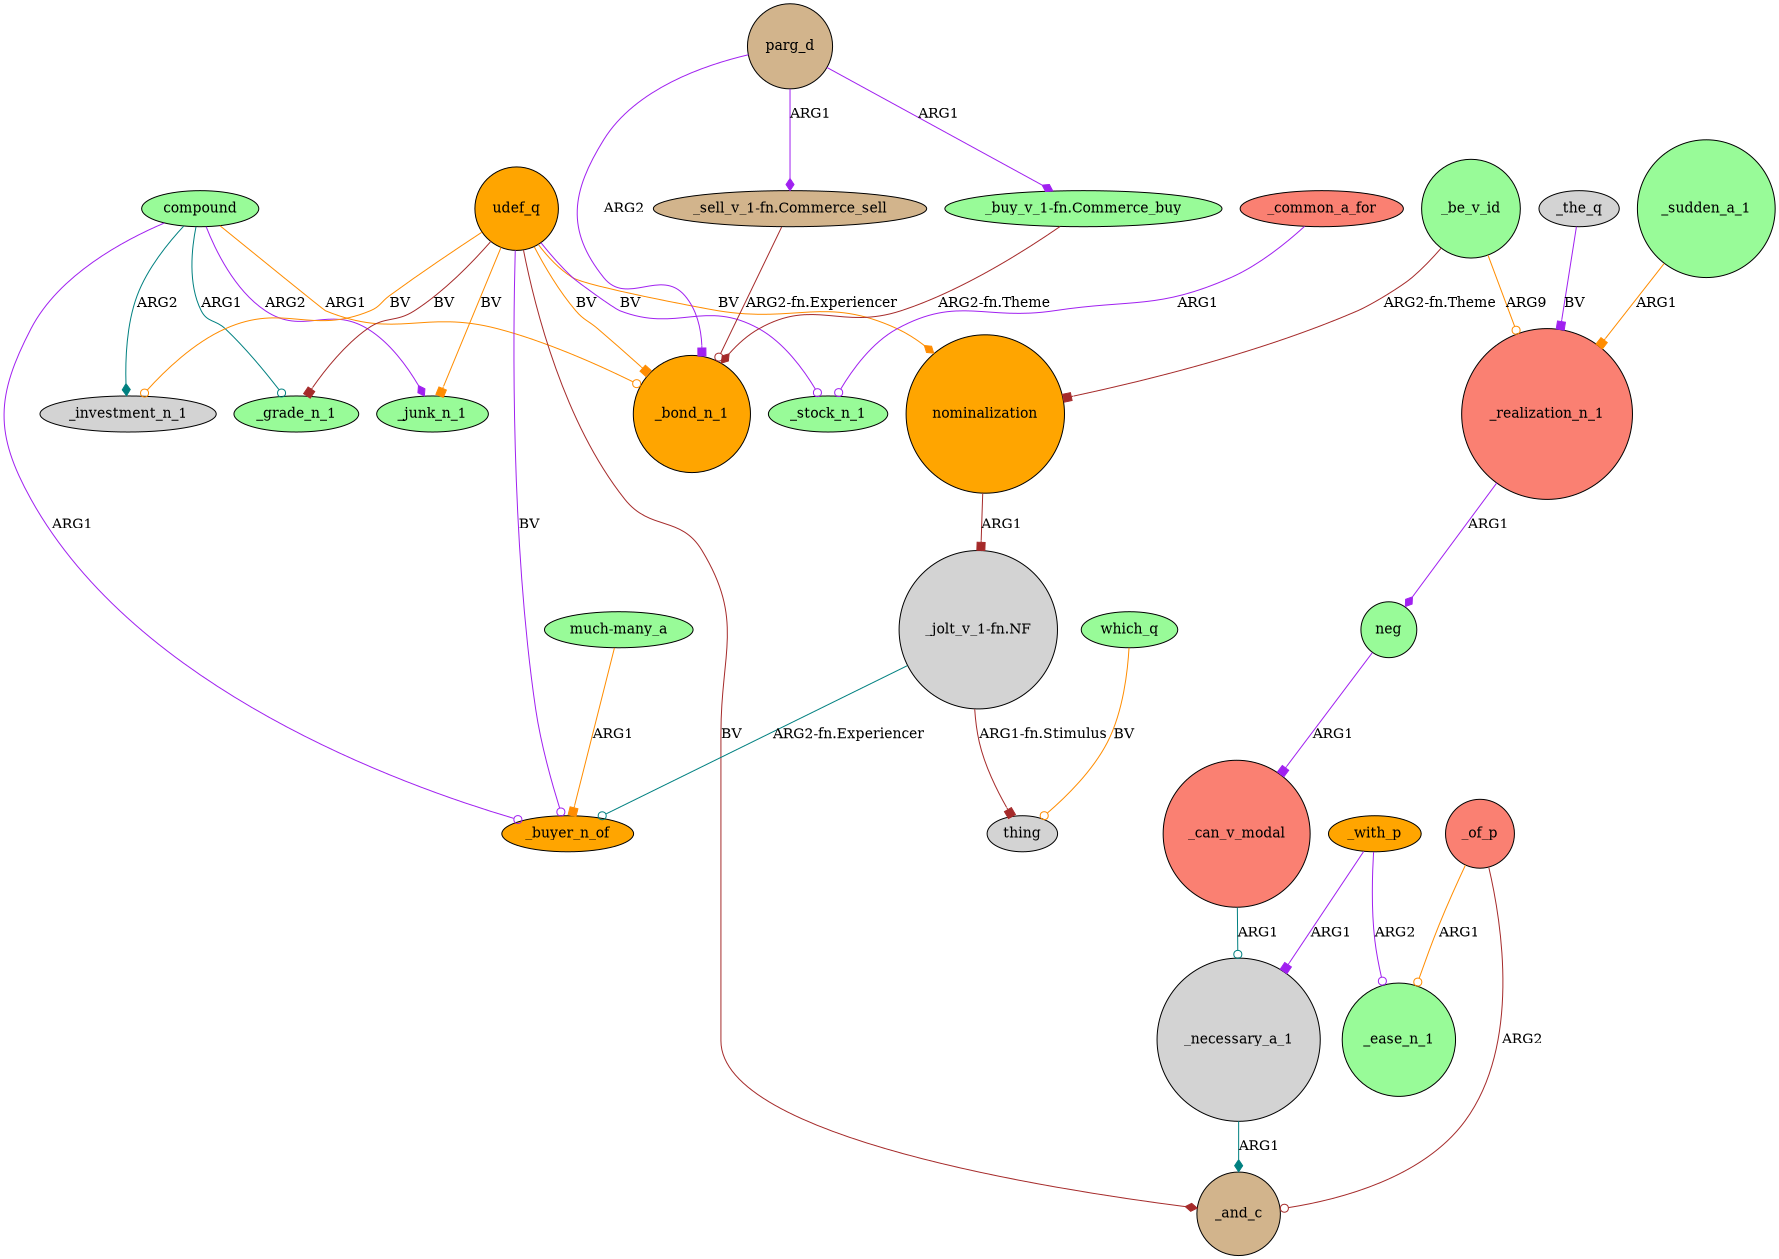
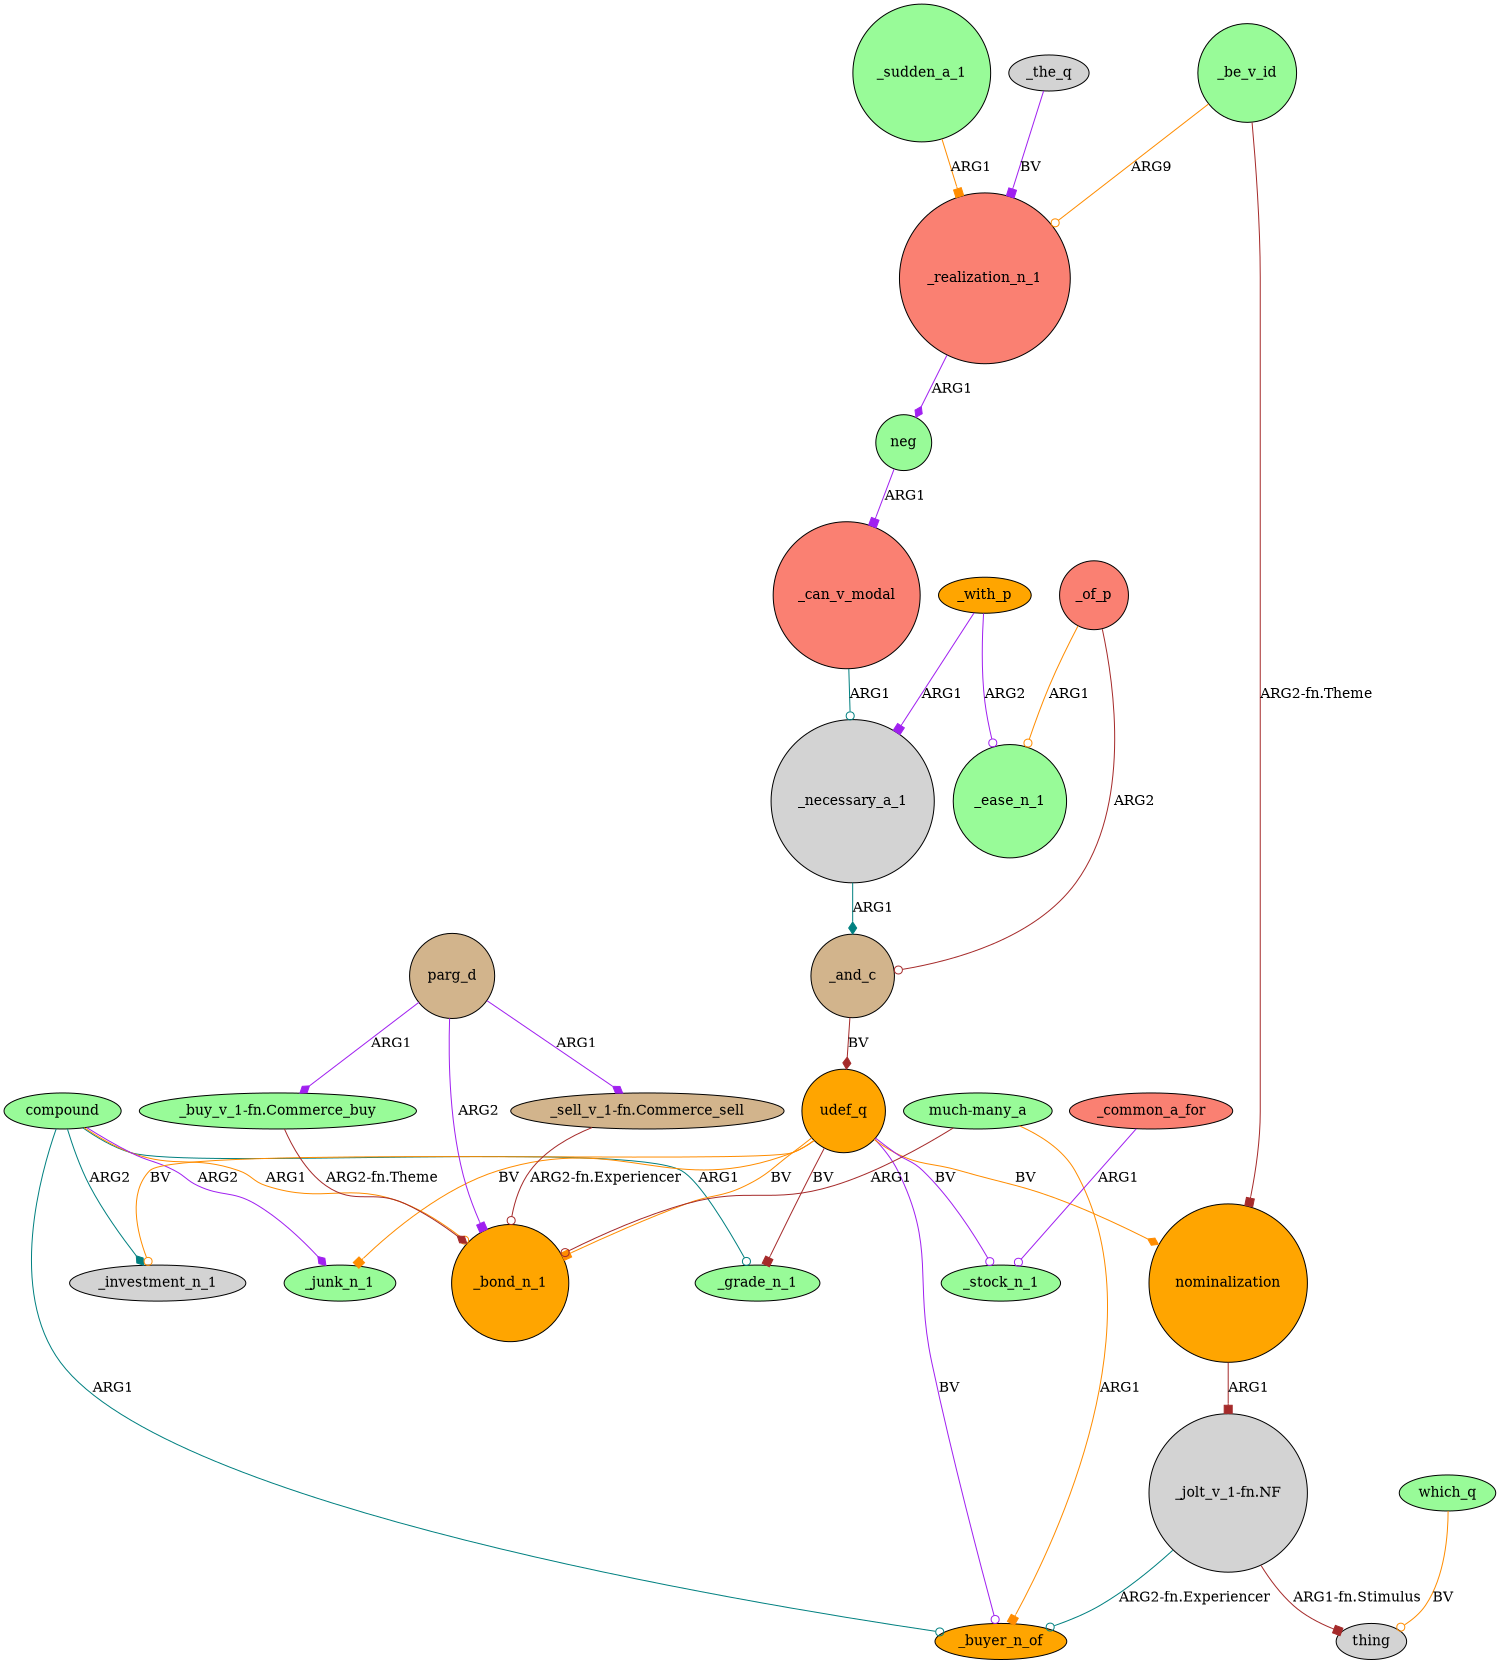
(104, 593) -> (364, 1512)
(721, 866) -> (849, 1037)
none -> (763, 1195)
